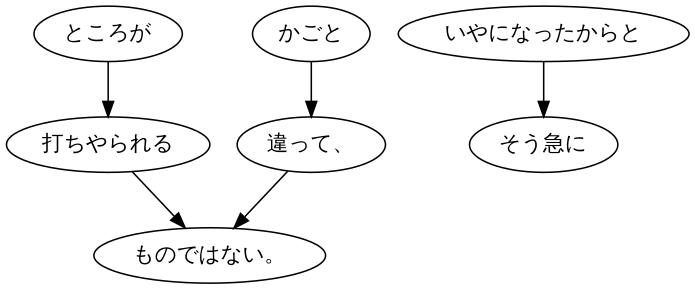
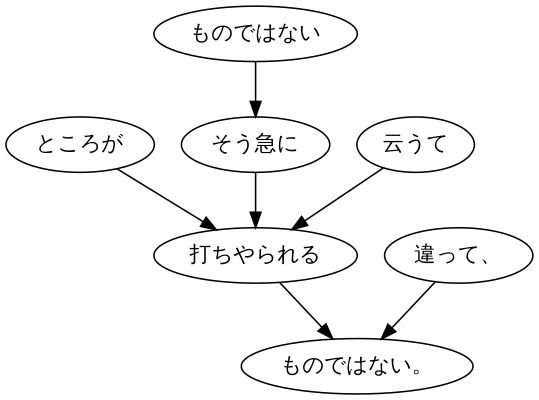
(311, 34) -> none
(544, 34) -> (256, 34)
none -> (416, 145)
none -> (256, 193)
